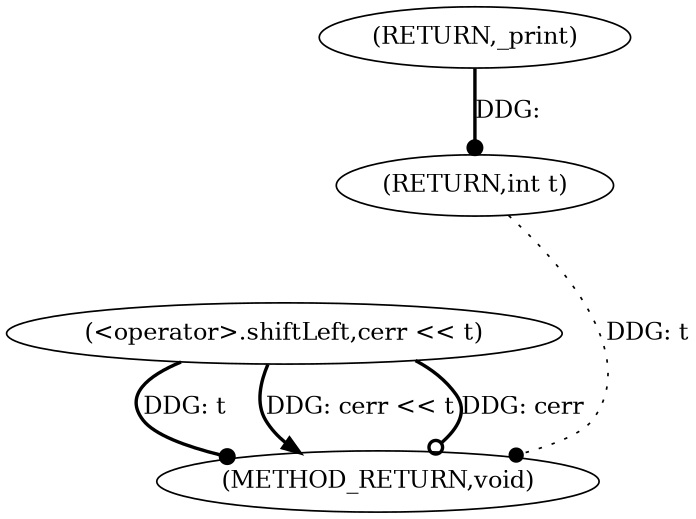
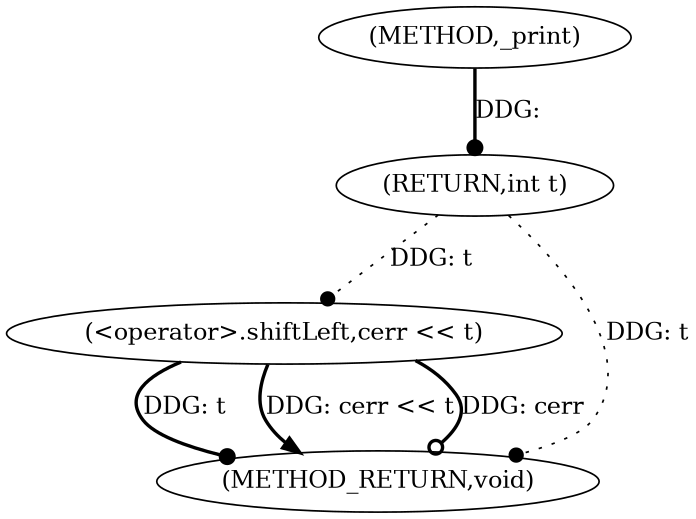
(475, 37) -> (475, 37)
none -> (386, 255)
